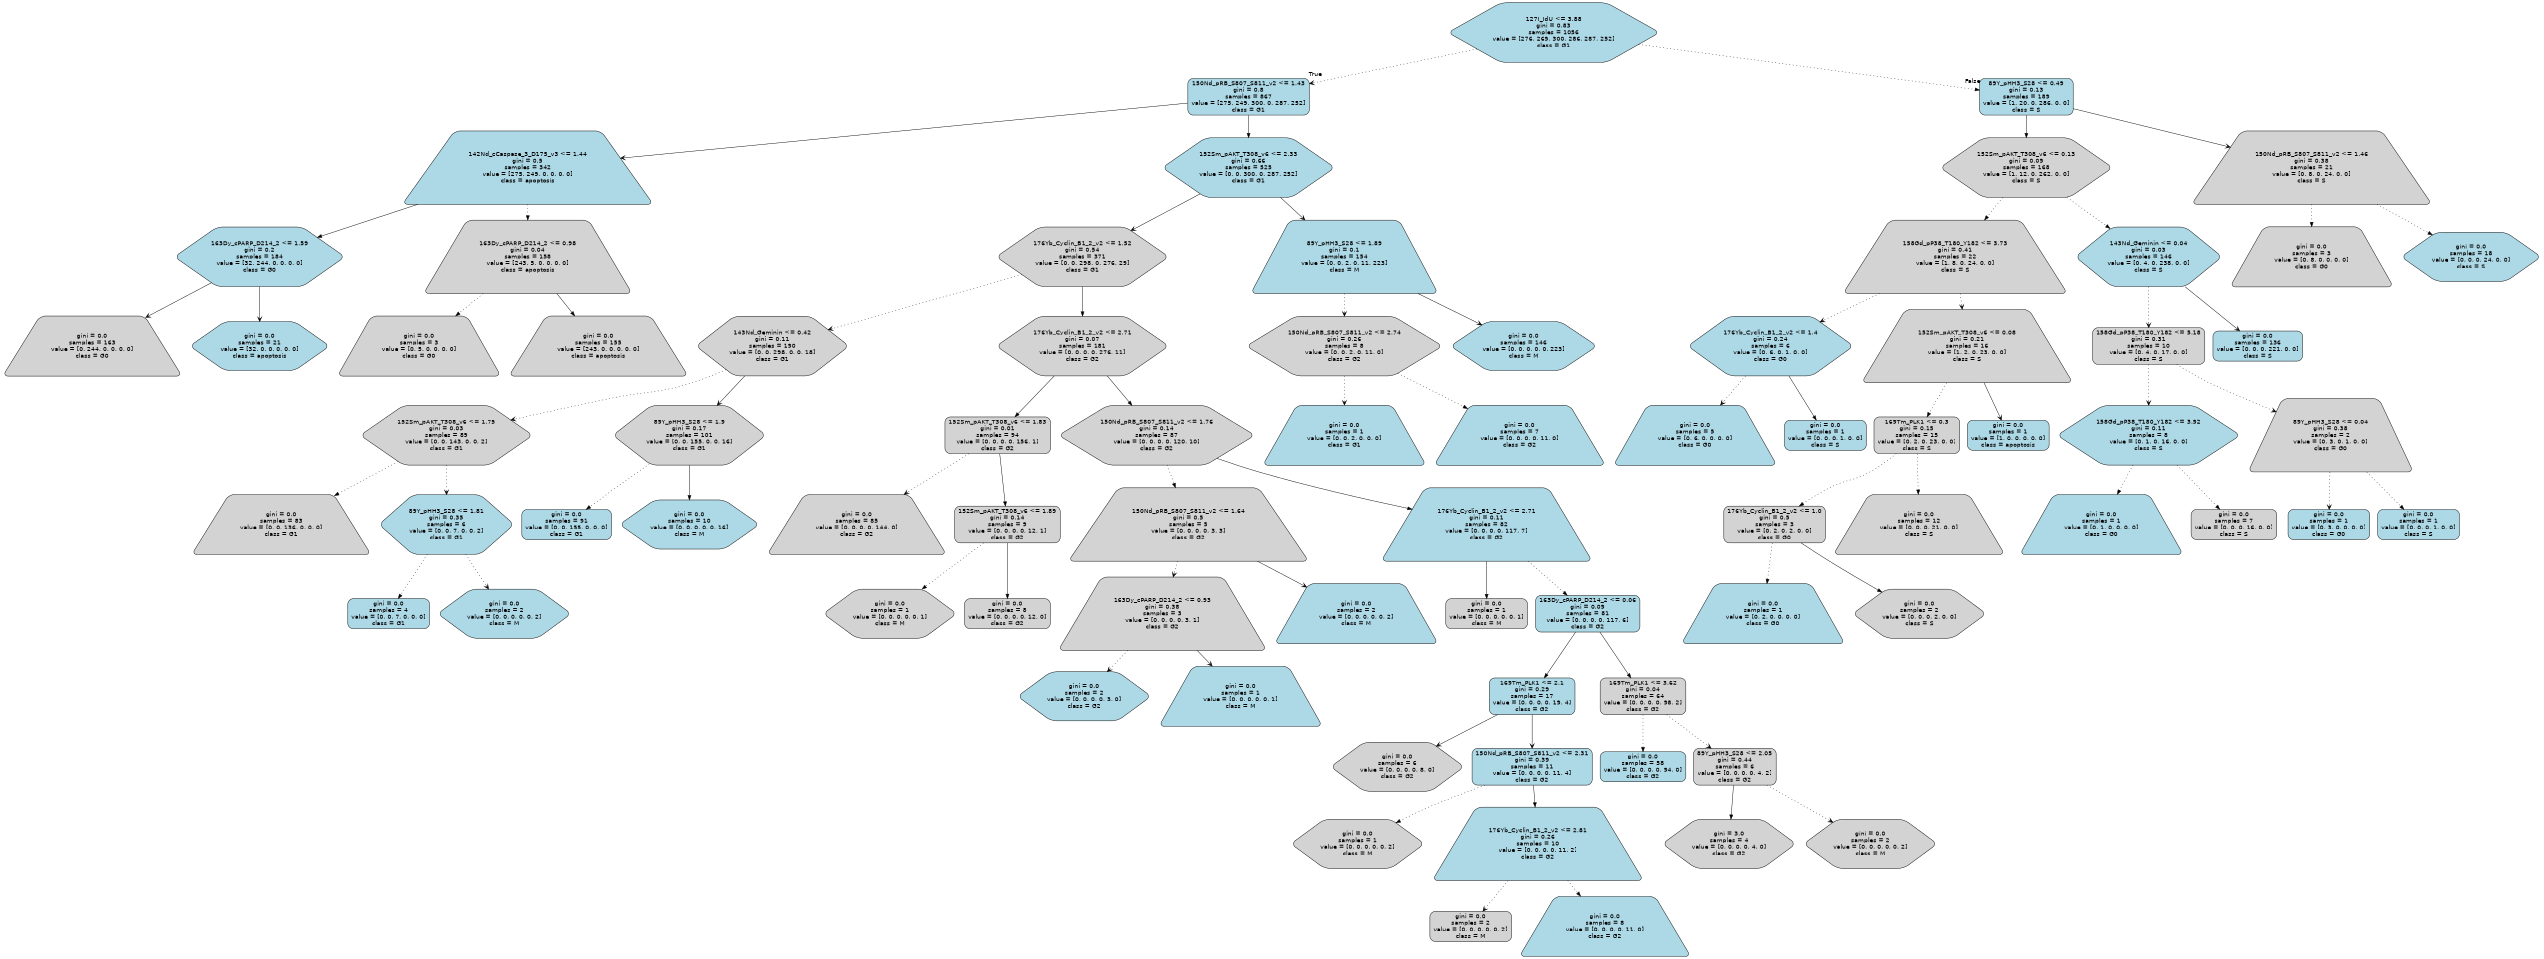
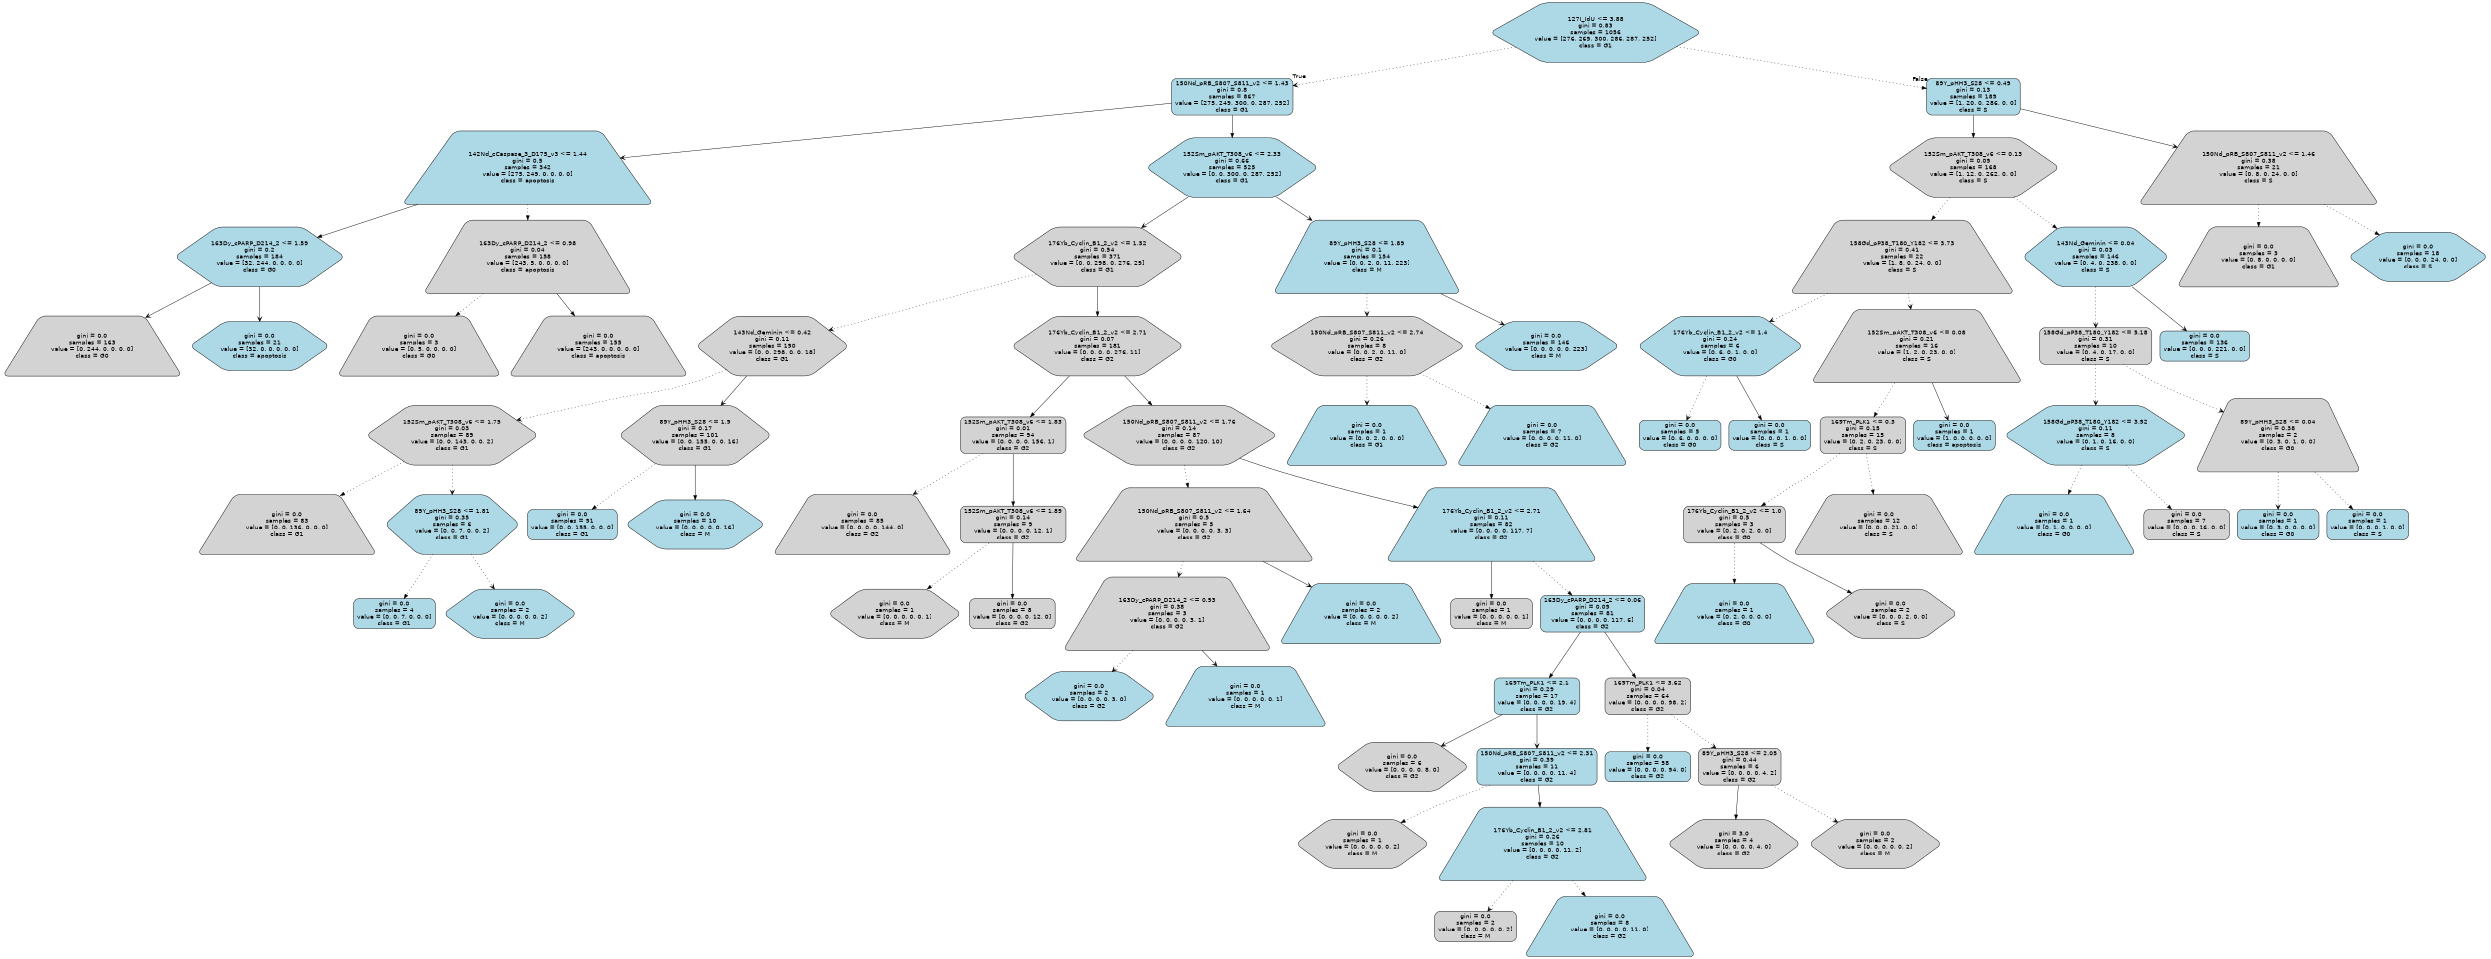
(2312, 257) -> (2259, 257)
(1695, 435) -> (1680, 435)
